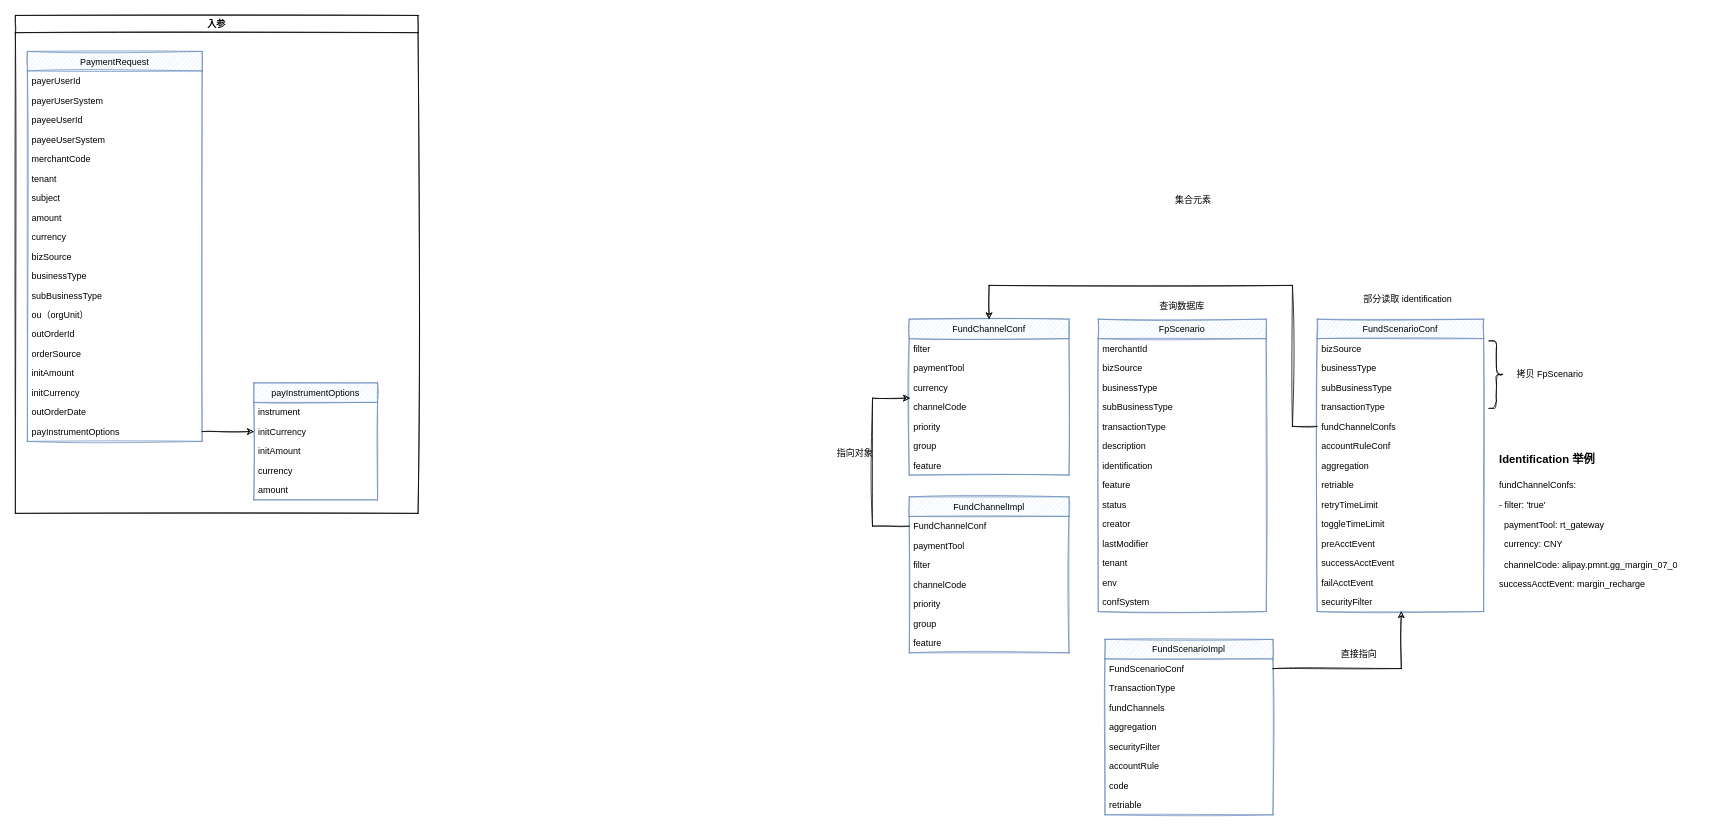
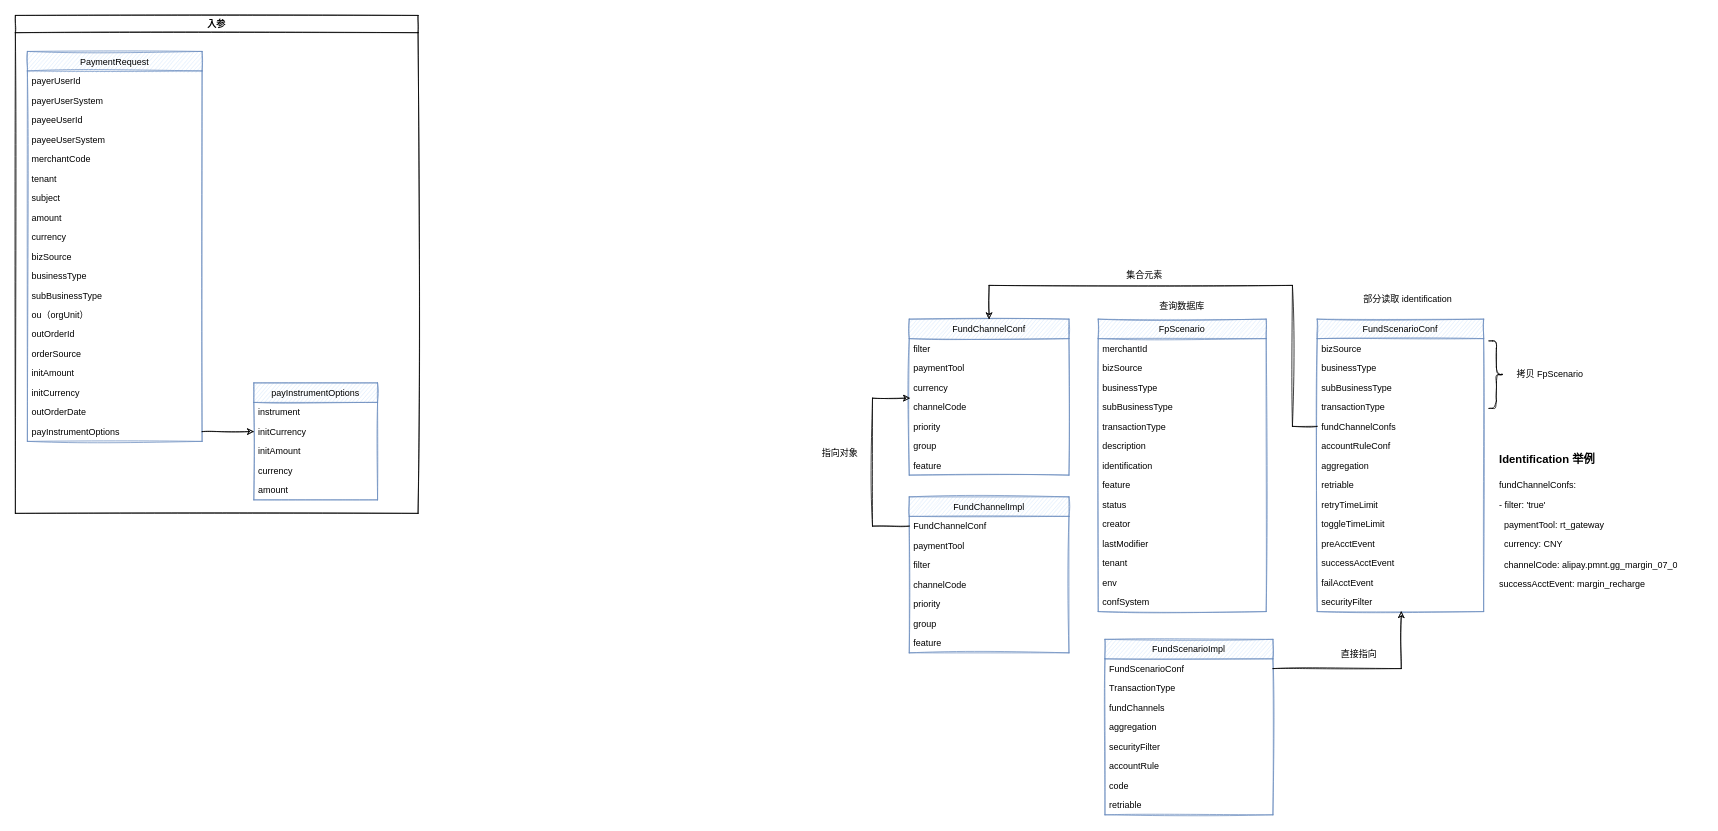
(1194, 201) -> (1145, 276)
(855, 453) -> (840, 453)
